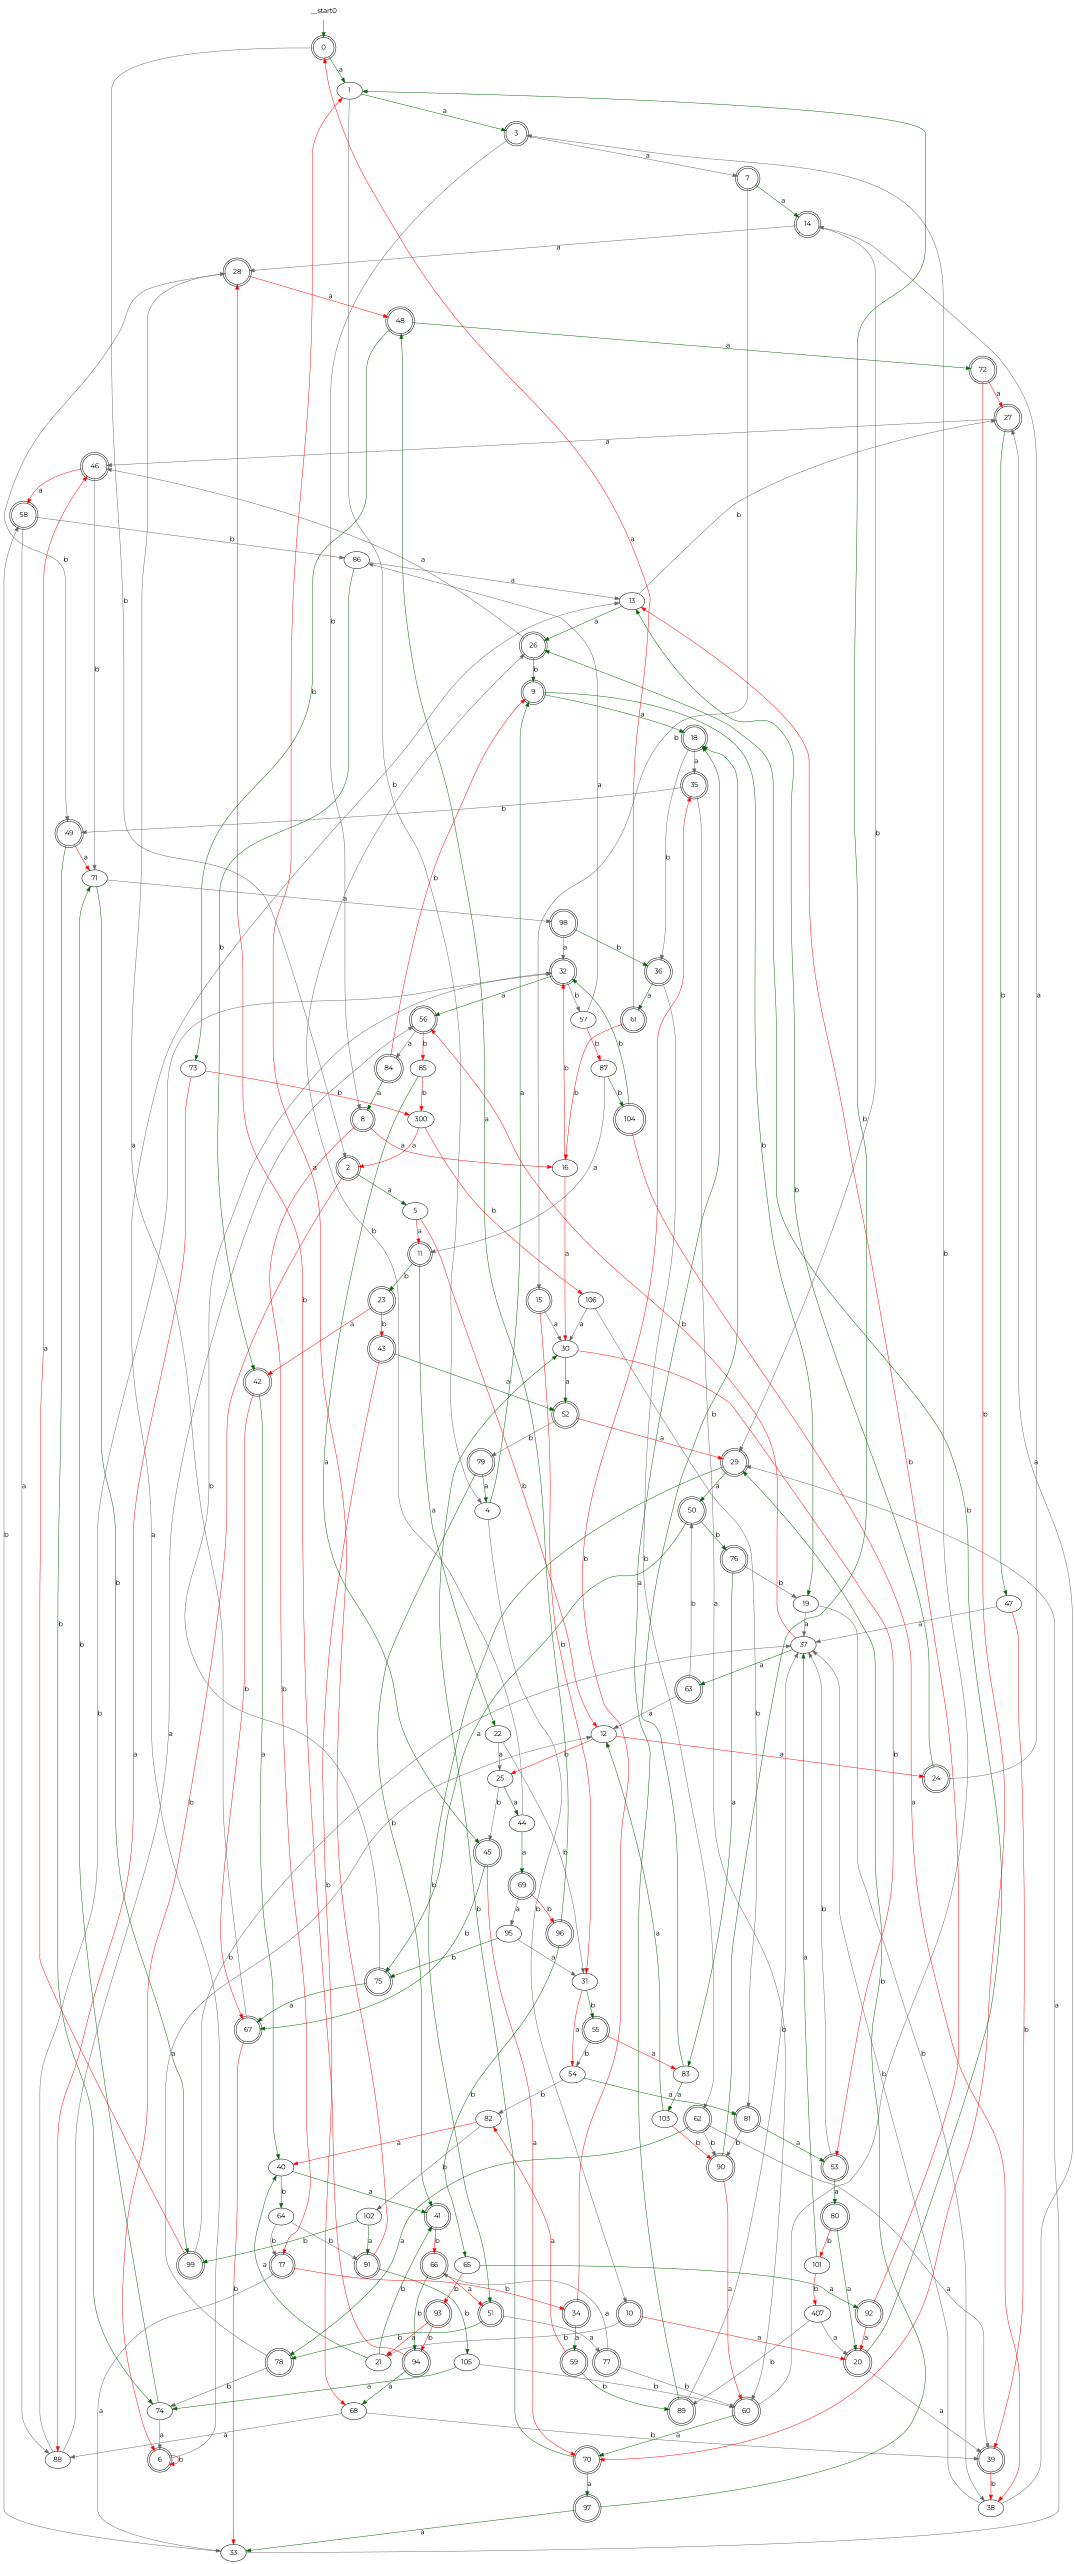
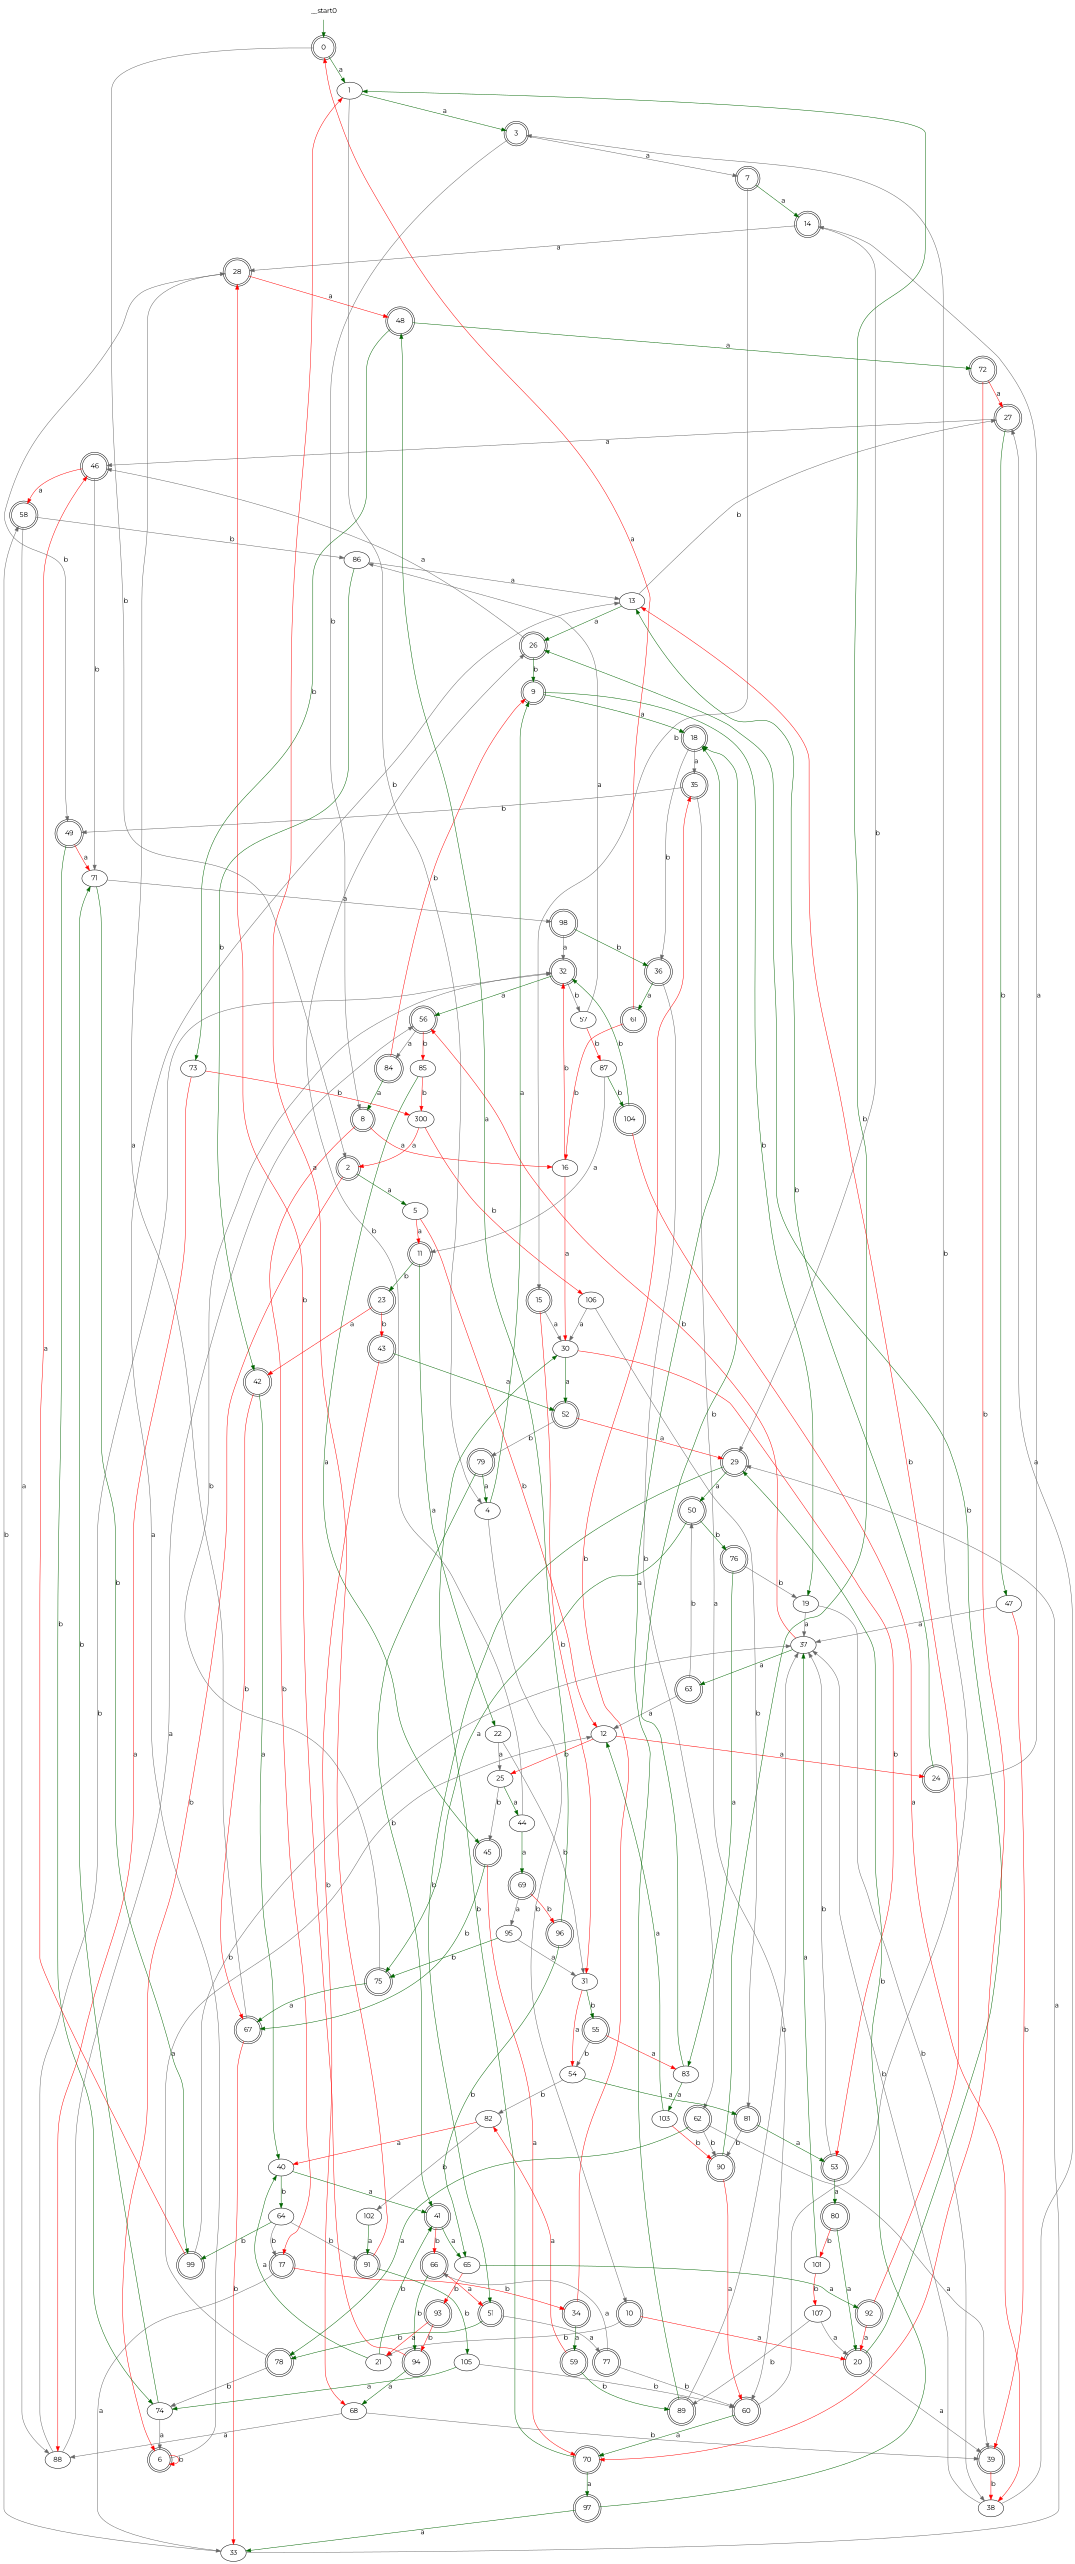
none -> (449, 2241)
(283, 2243) -> (240, 2239)
(818, 2314) -> (818, 2314)
